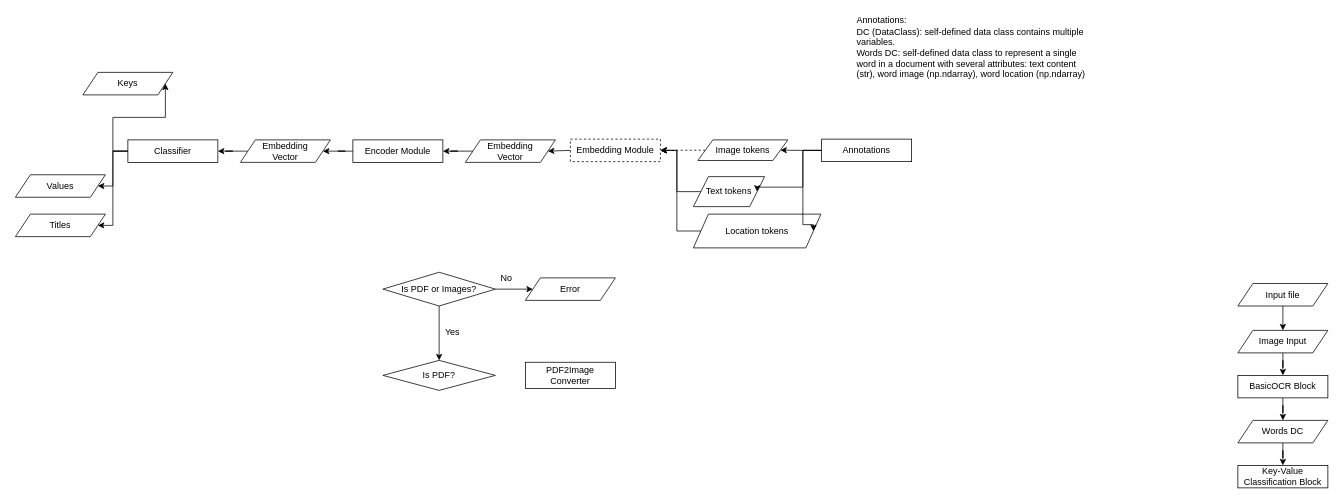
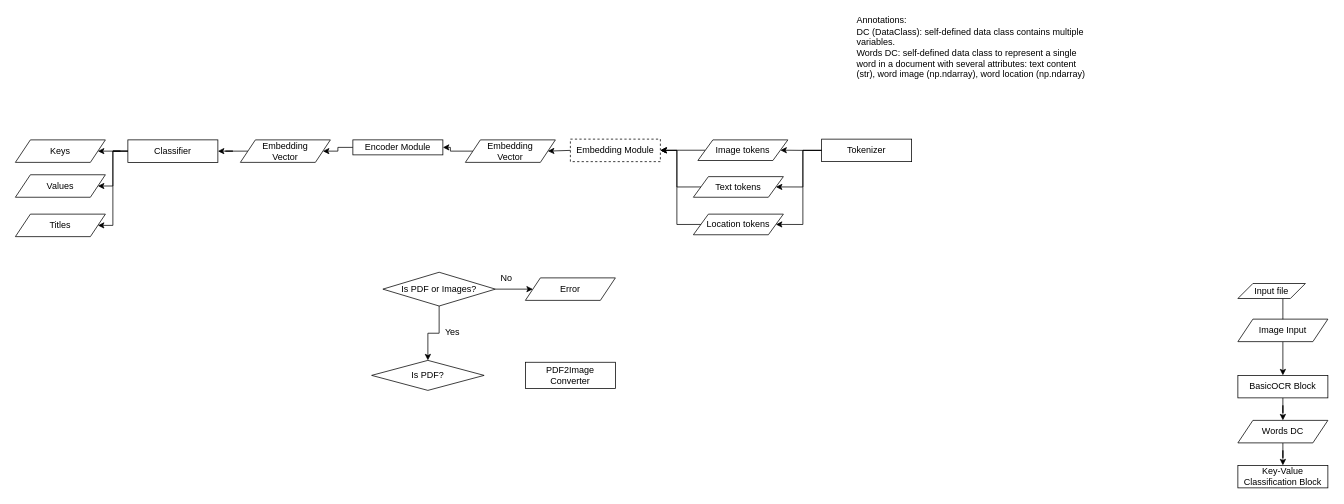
(128, 84) -> (60, 151)
(691, 150) -> (691, 150)
(867, 150) -> (867, 150)
(398, 151) -> (398, 147)
(729, 192) -> (738, 187)
(757, 231) -> (738, 224)
(1283, 295) -> (1272, 291)
(1283, 342) -> (1283, 330)
(439, 375) -> (428, 375)
